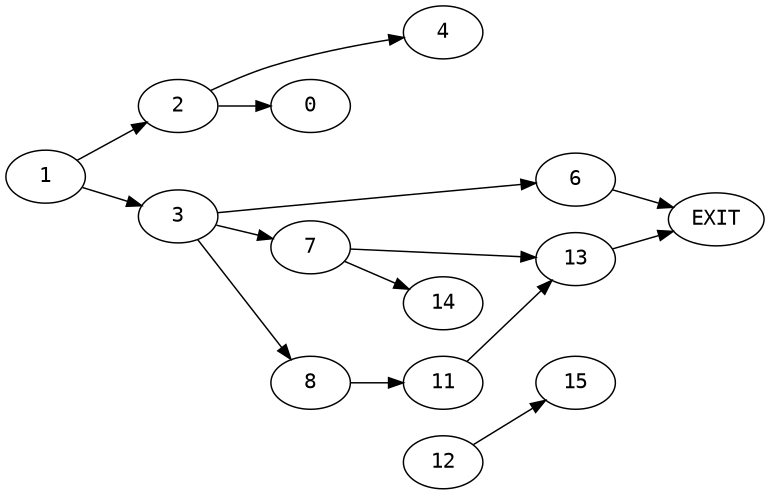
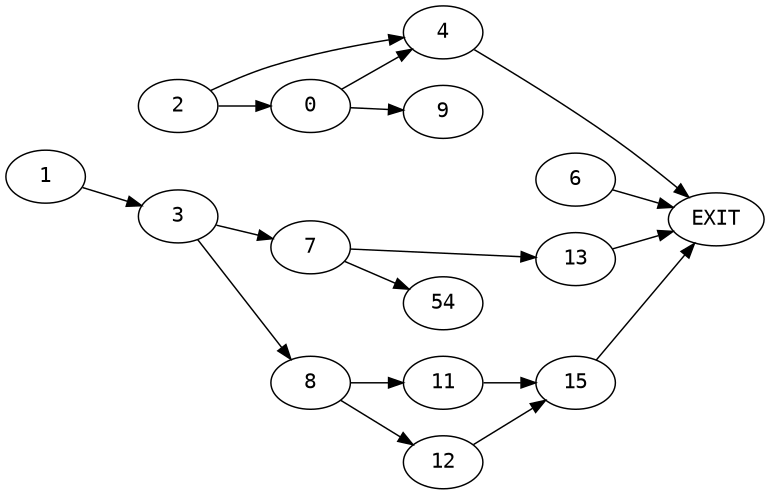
none -> (370, 73)
none -> (443, 112)
none -> (579, 115)
(106, 145) -> none
(369, 198) -> none
(443, 303) -> (443, 303)
none -> (641, 308)
(504, 326) -> (502, 383)
none -> (371, 419)
